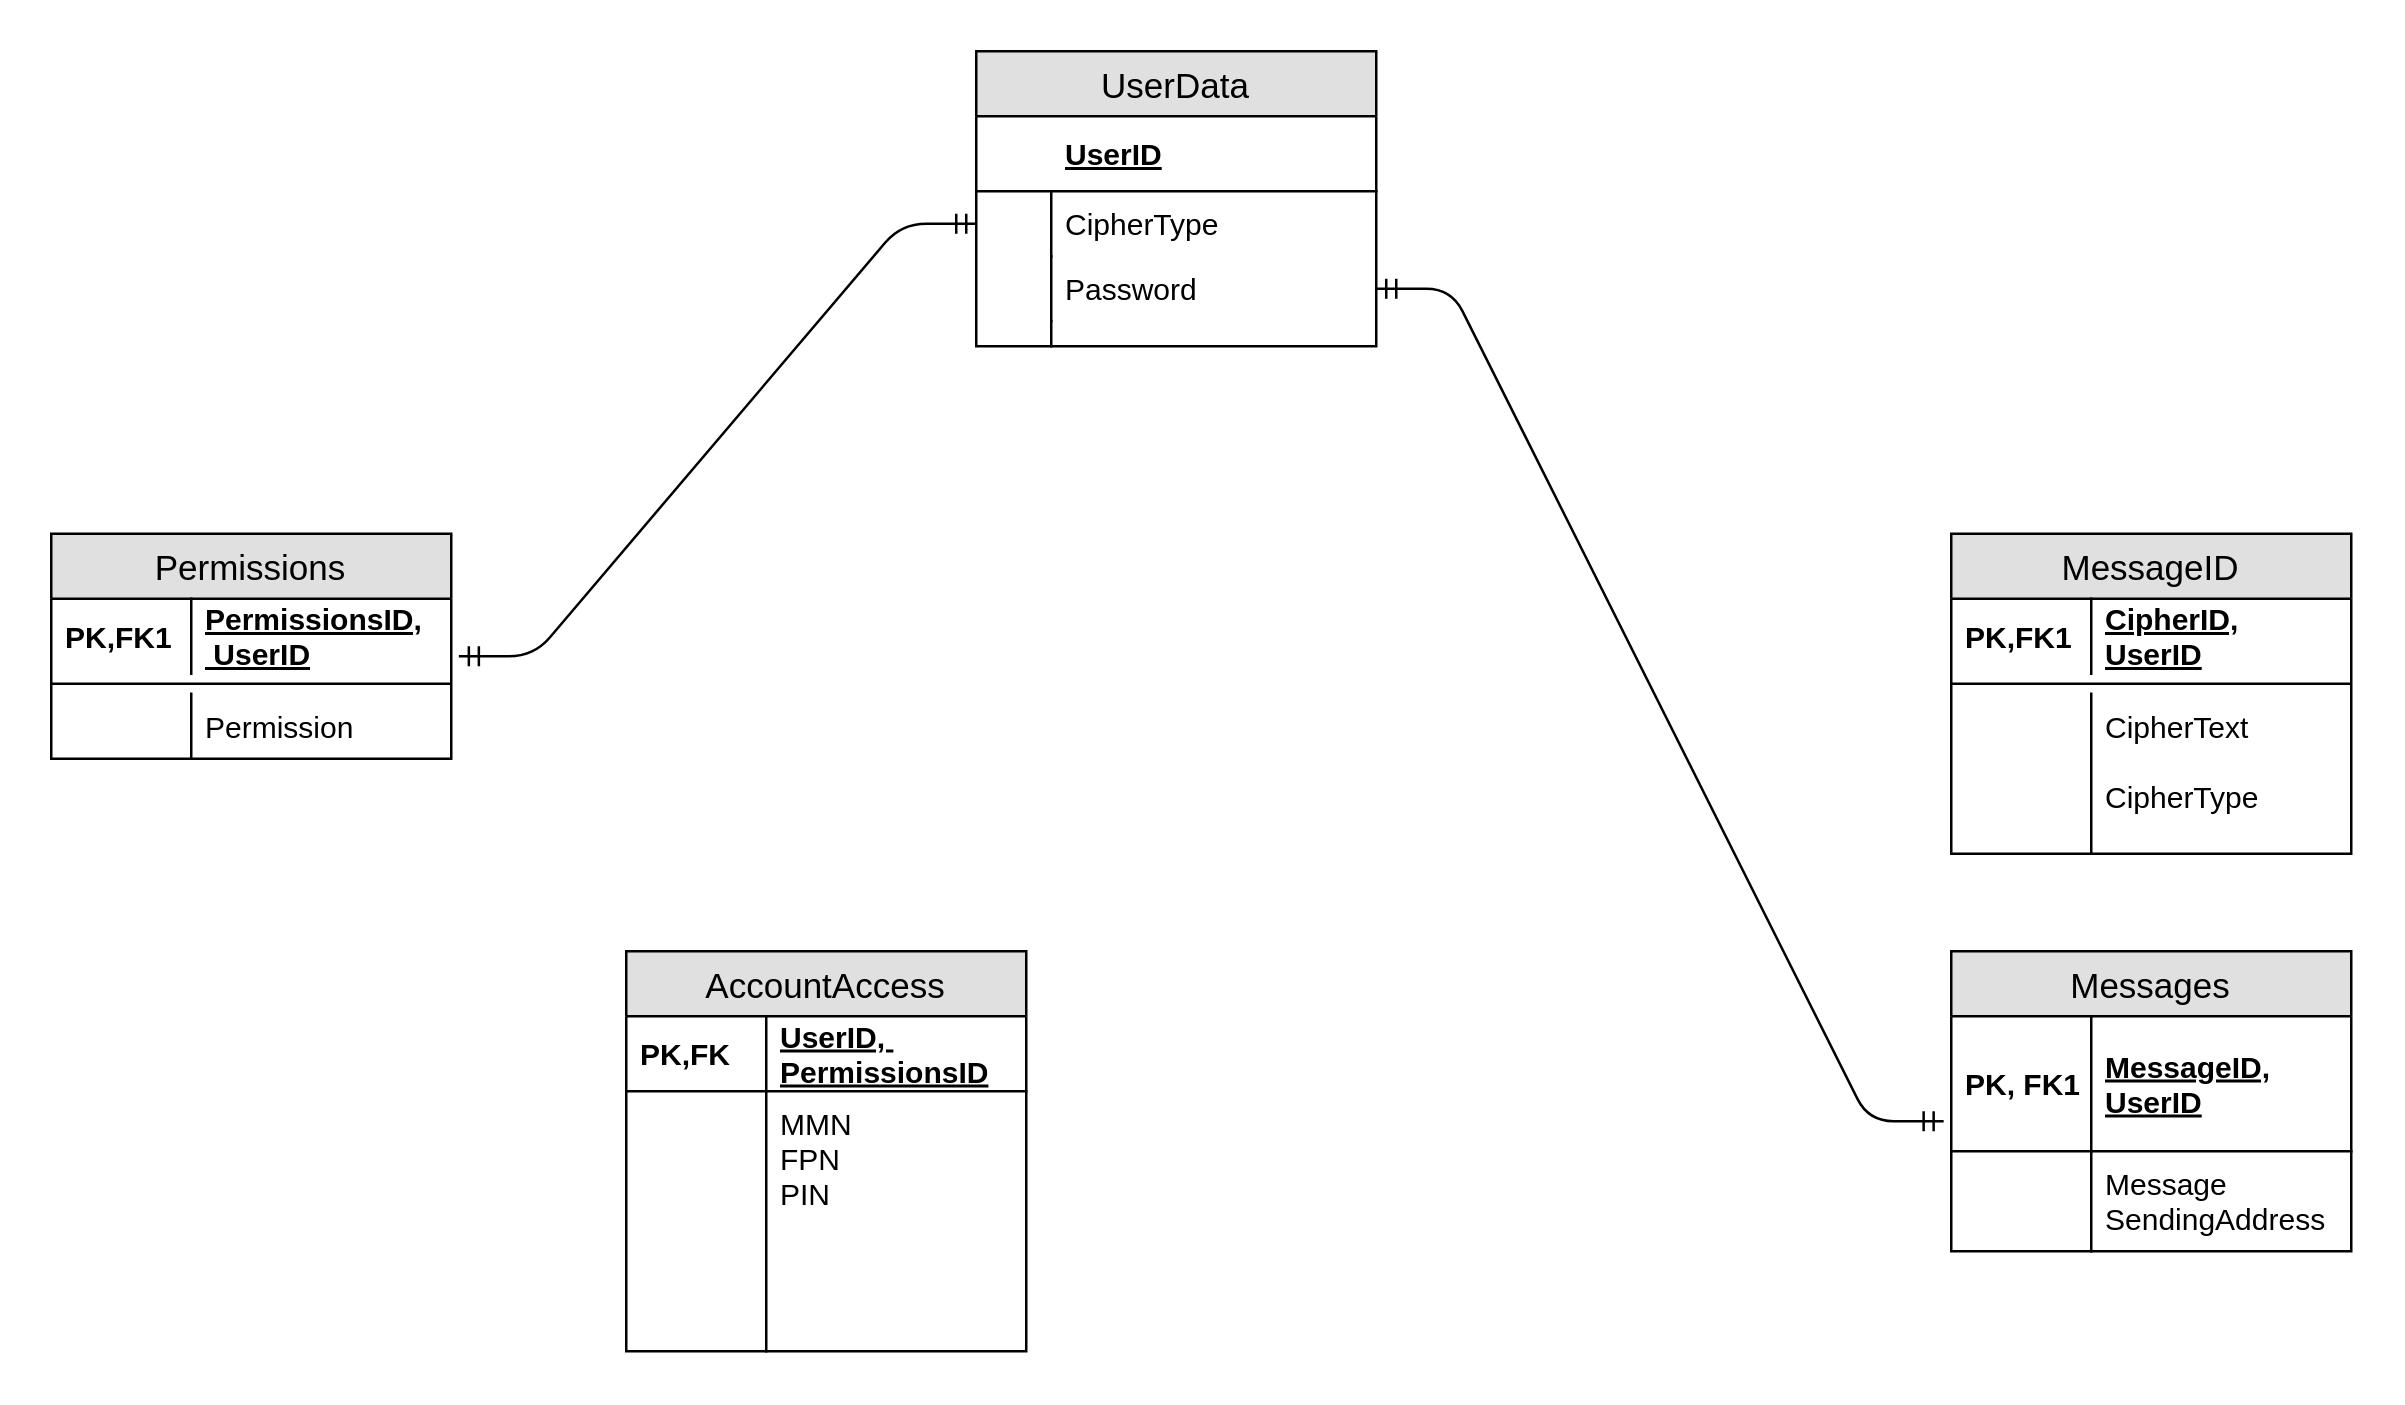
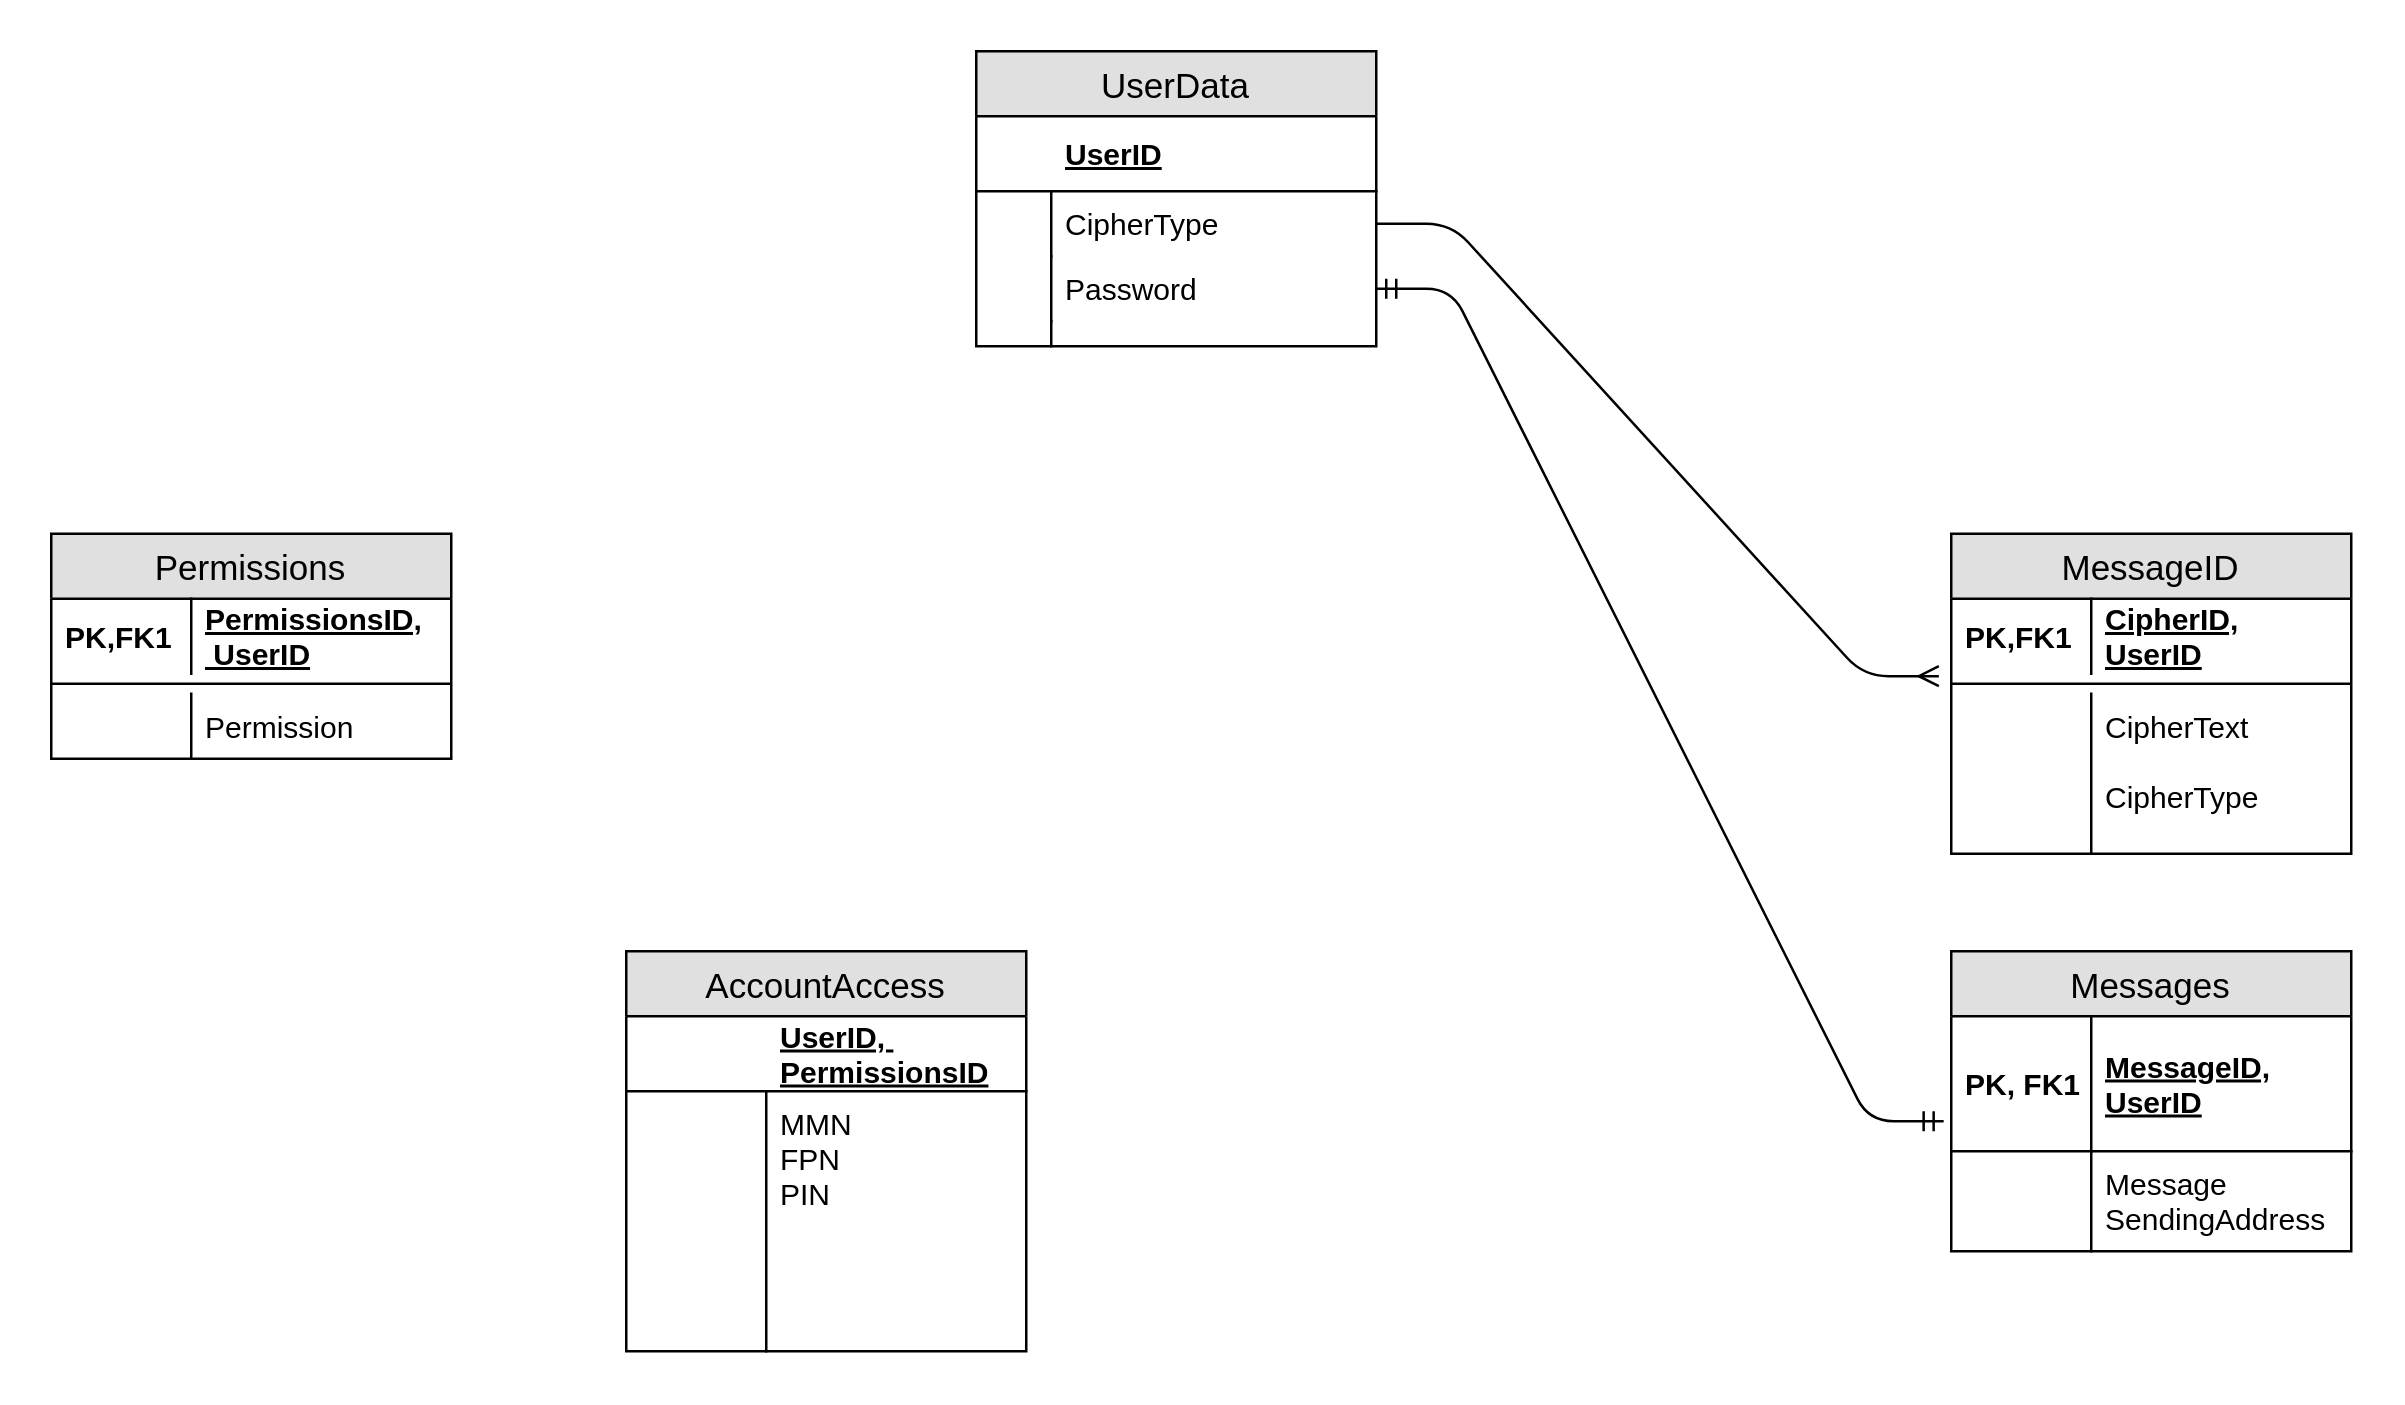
(717, 440) -> none
none -> (1659, 451)
(696, 1054) -> none
